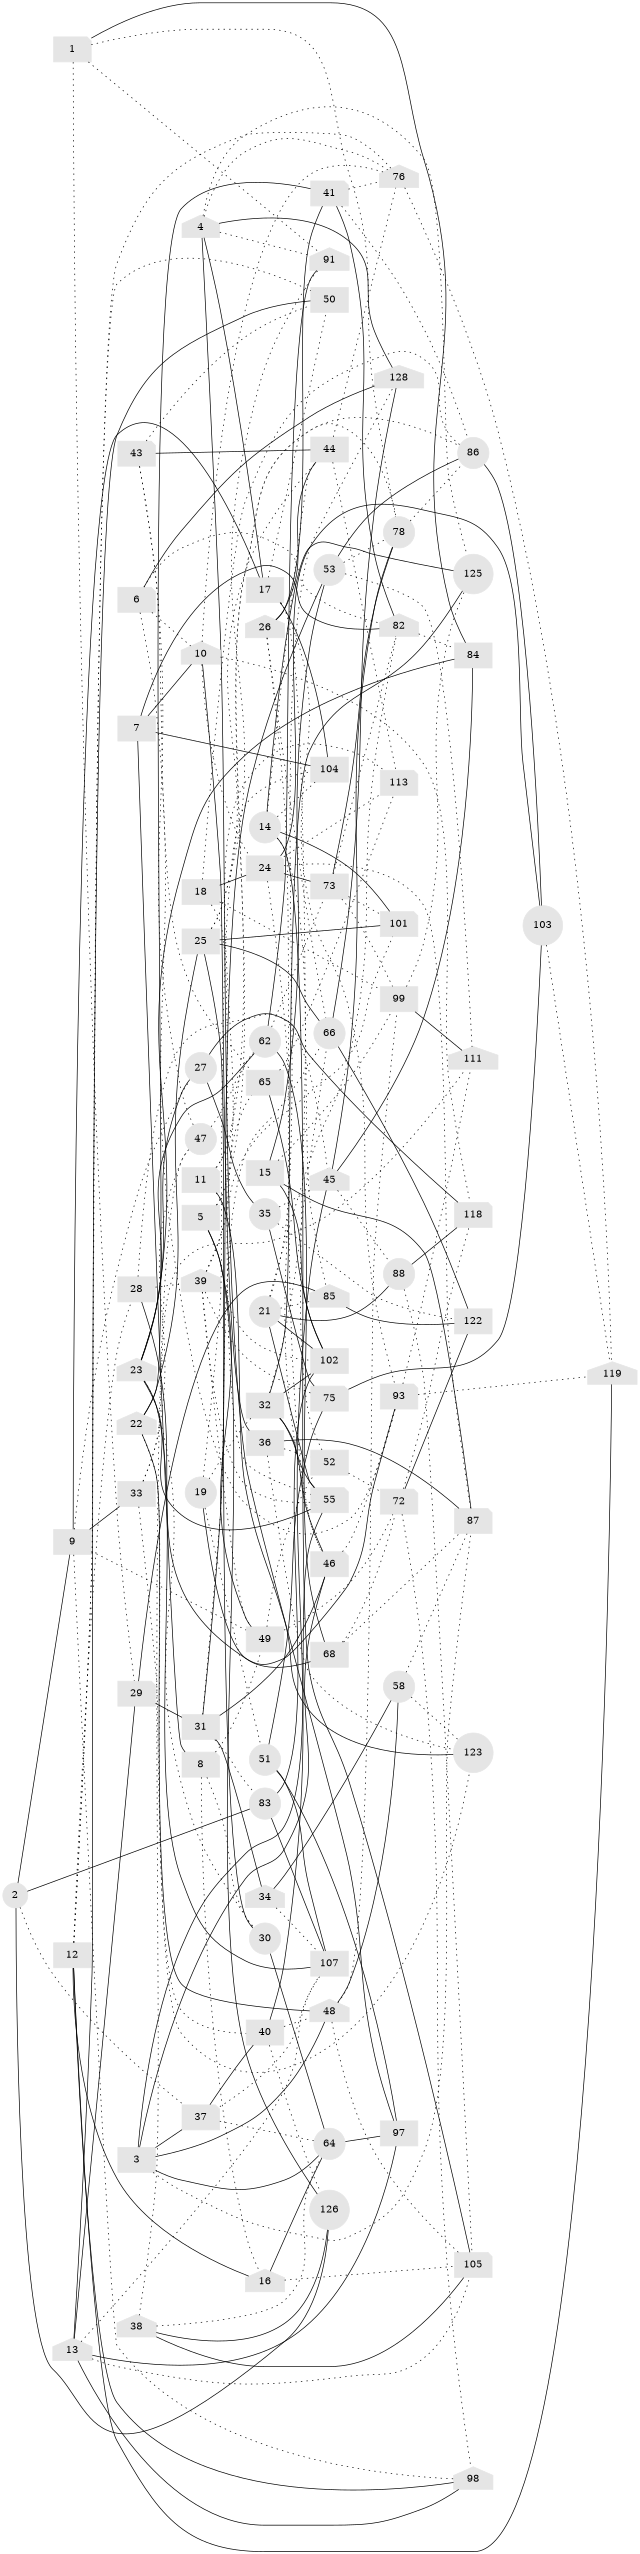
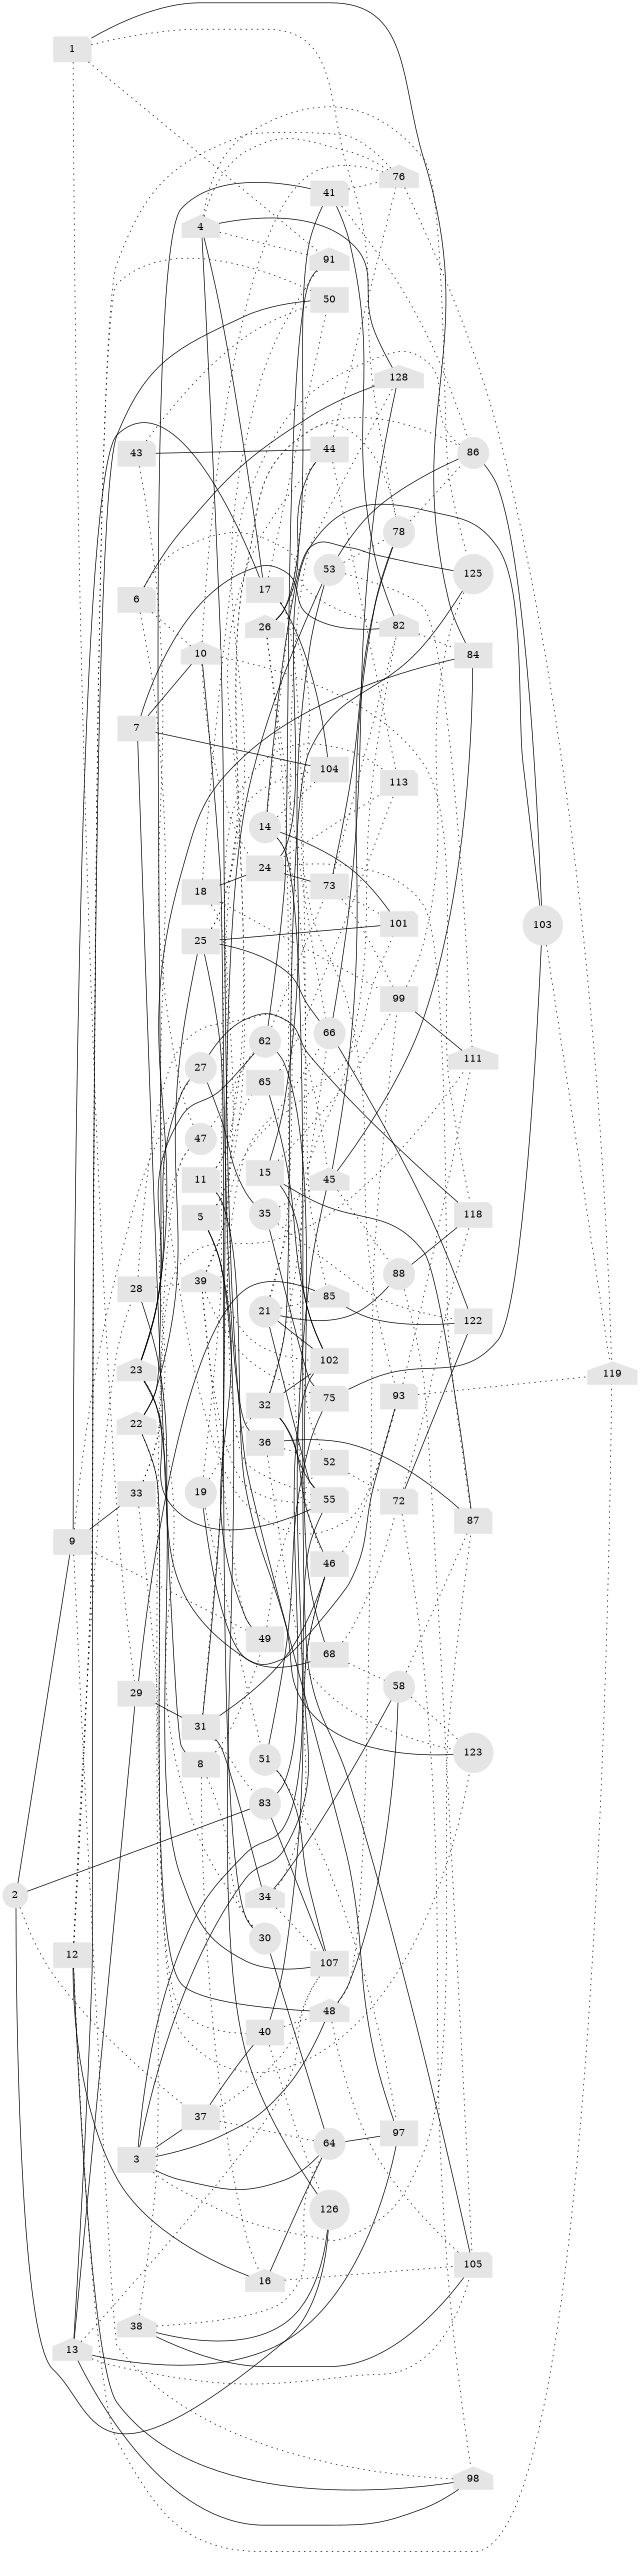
(176, 935) -> none
(287, 1370) -> (304, 1735)
(360, 1570) -> none
(401, 1588) -> (364, 1670)
(351, 1931) -> (351, 1931)
(539, 2417) -> (539, 2417)
